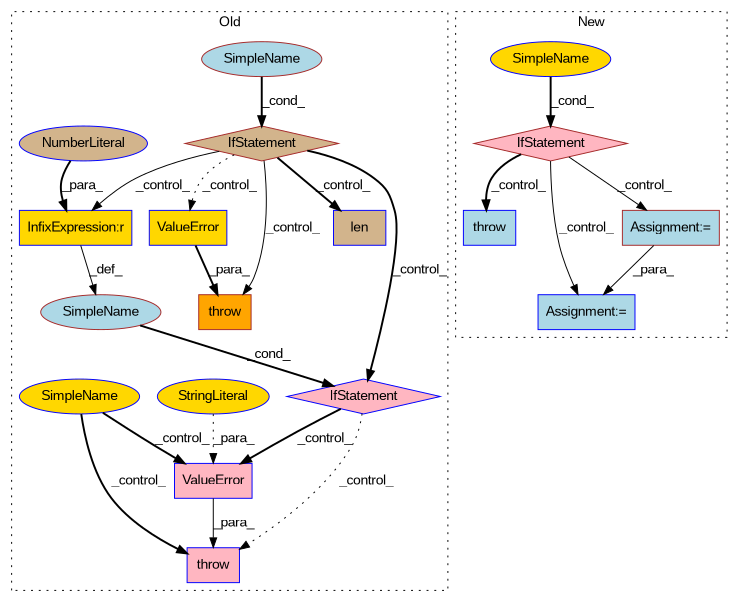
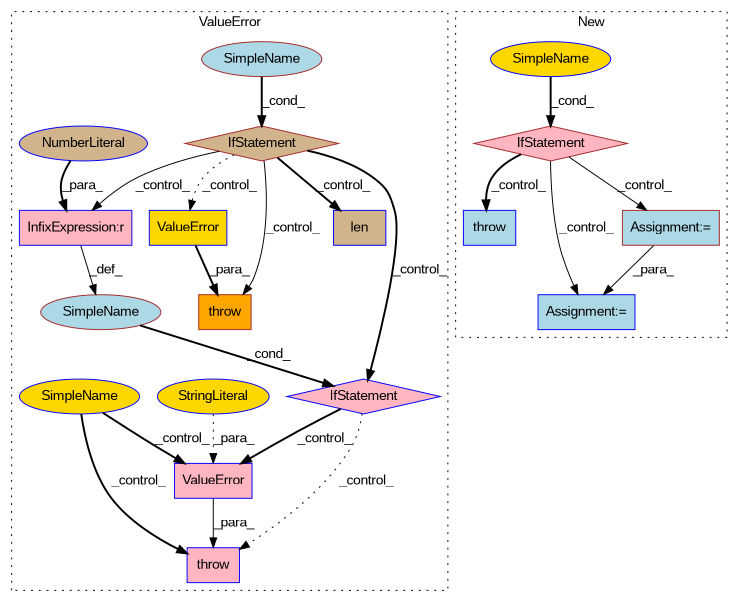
(230, 23) -> (230, 23)
(76, 228) -> (76, 228)
